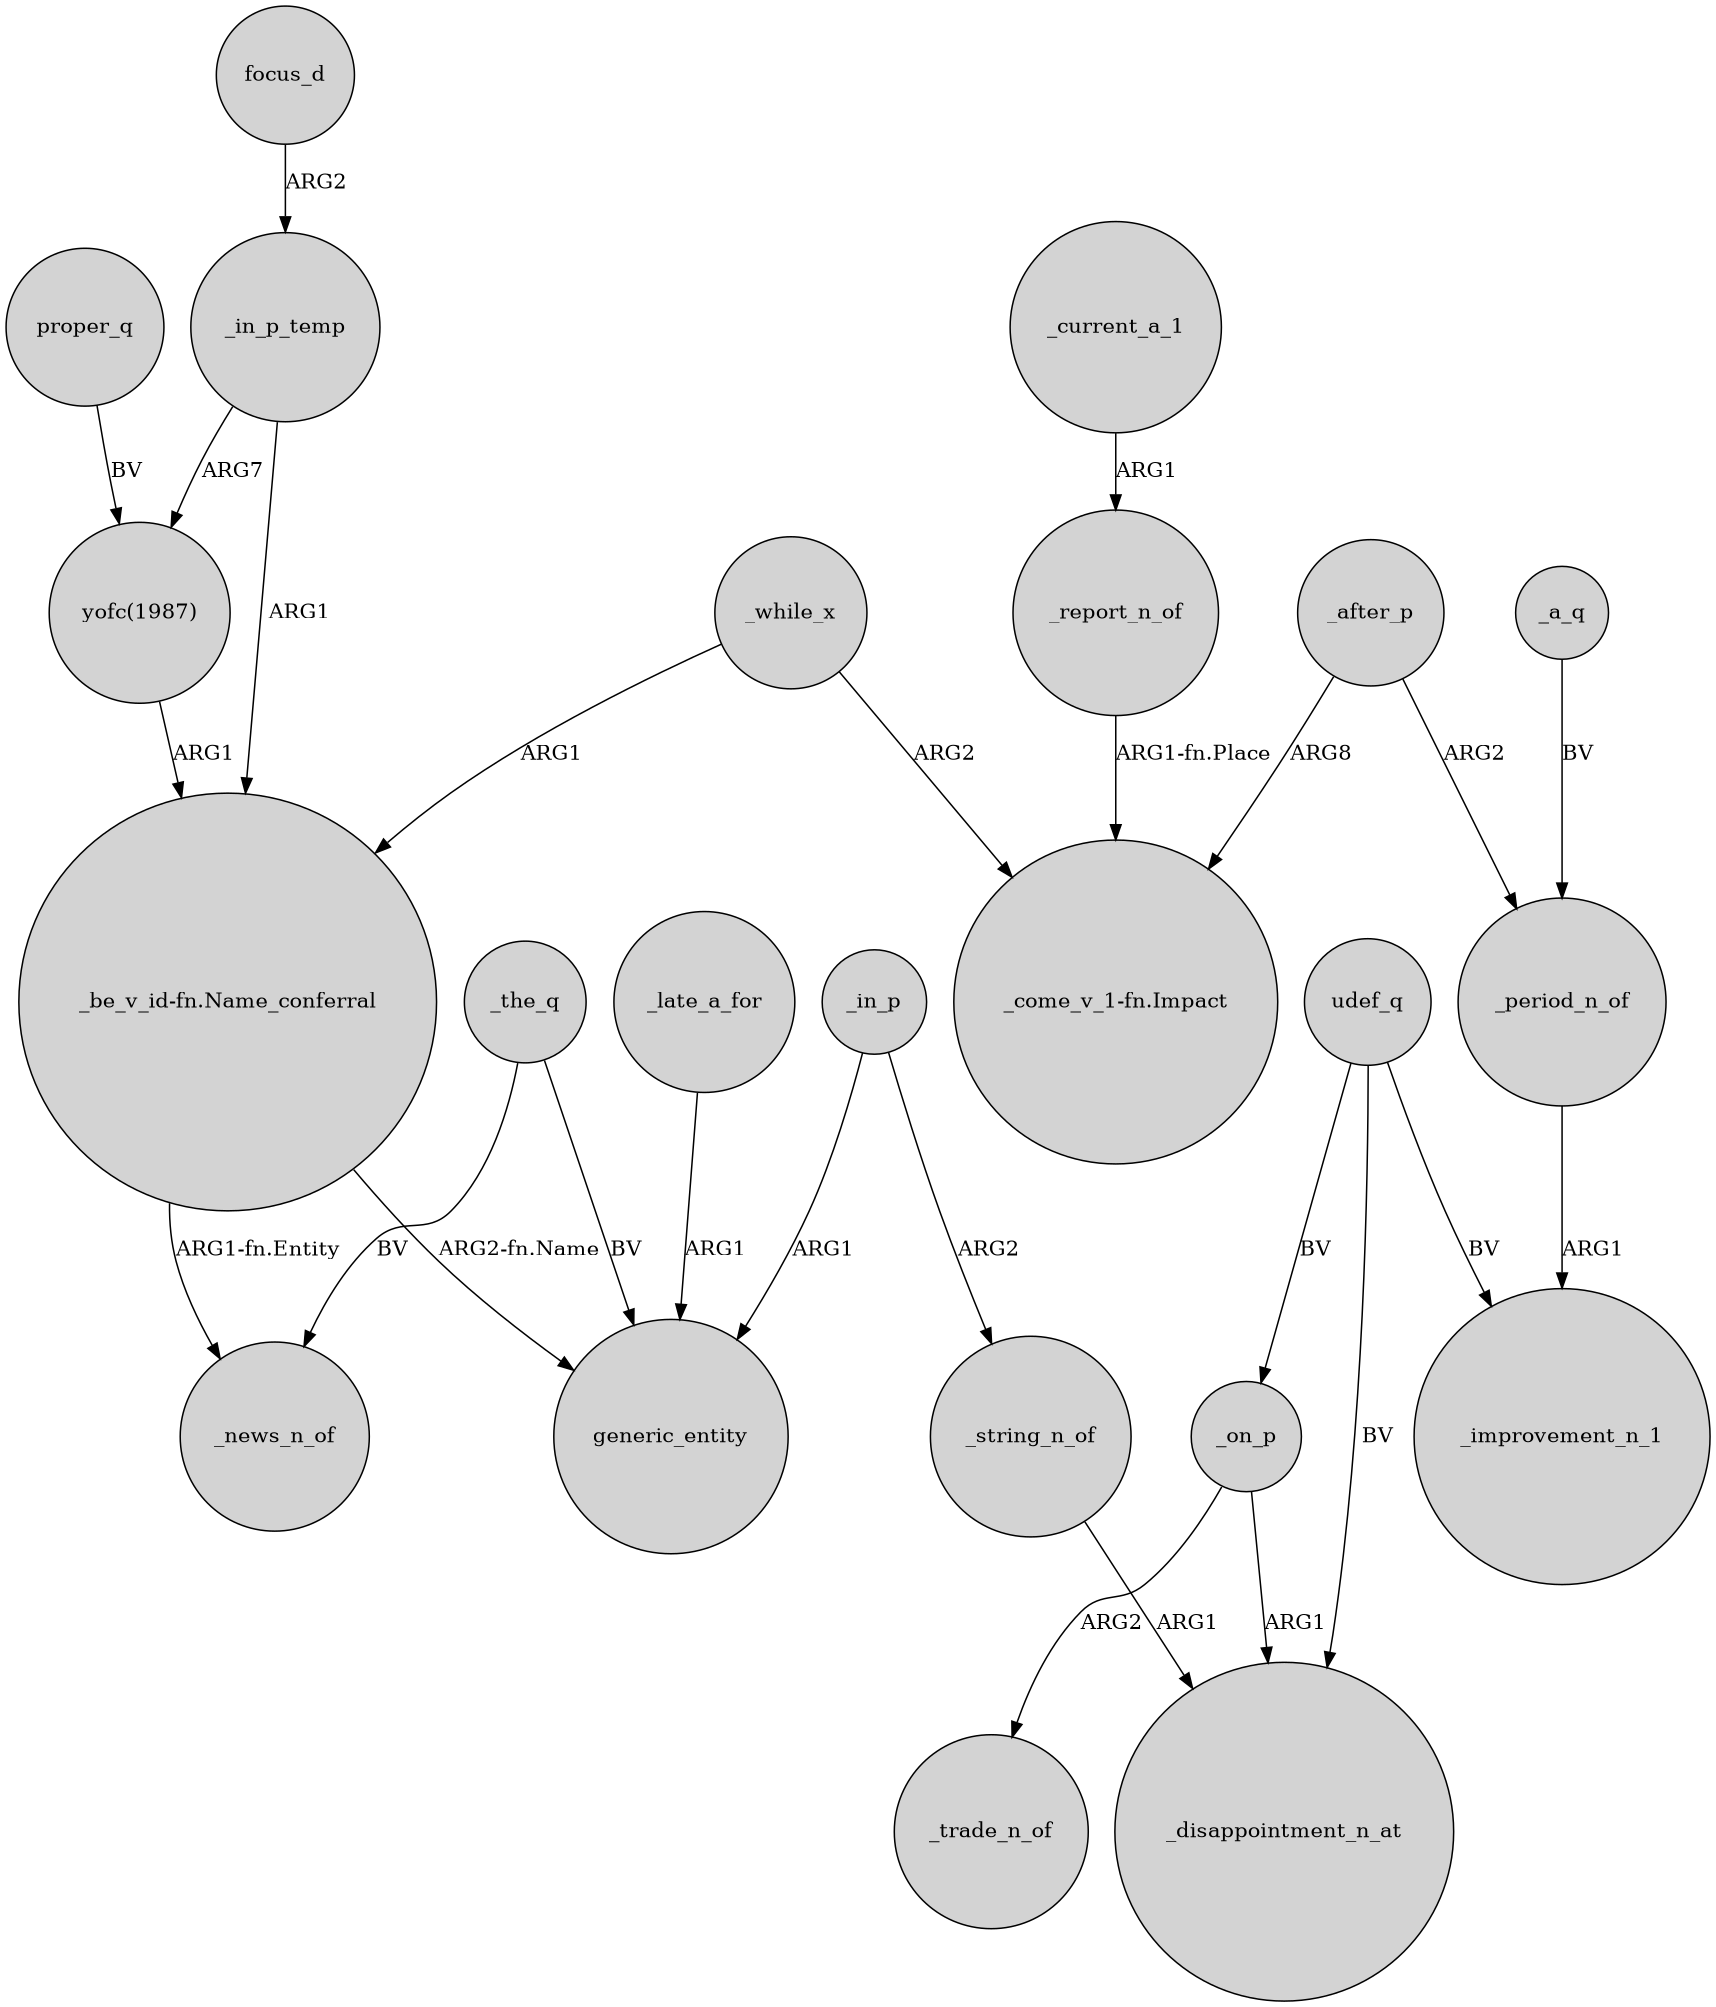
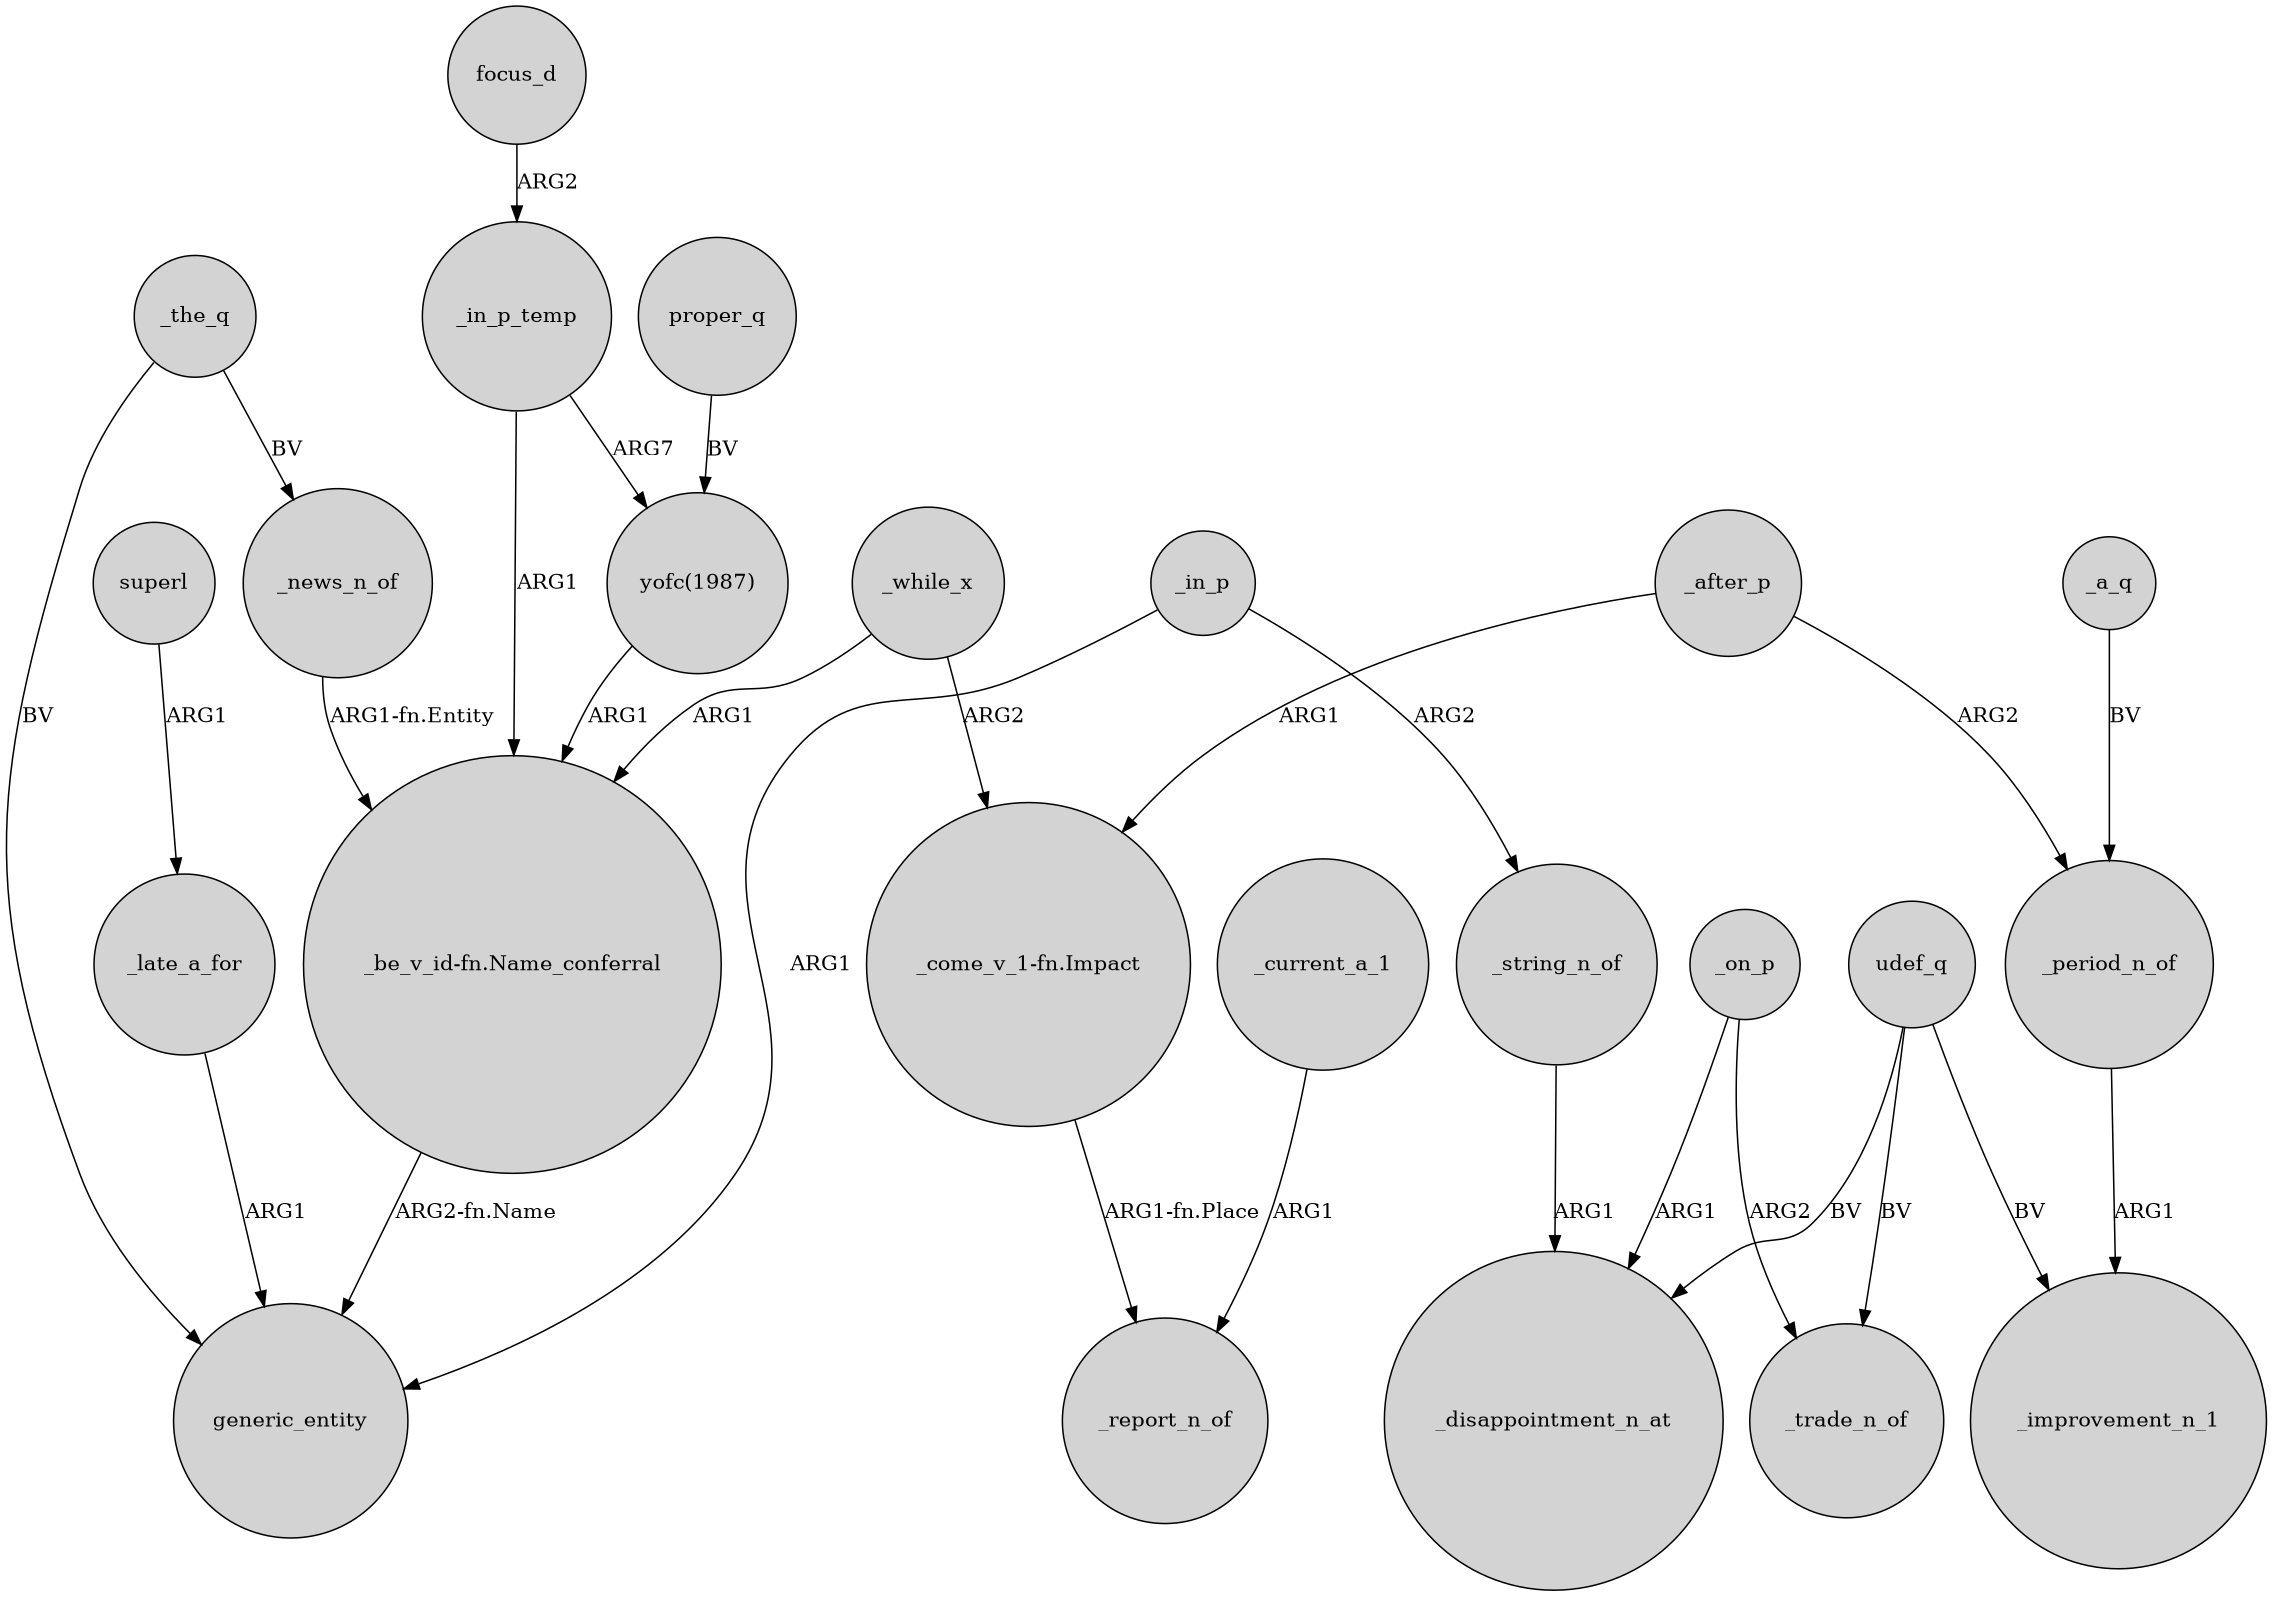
none -> (154, 583)
(1321, 754) -> (1310, 717)
(1116, 770) -> (1103, 1214)
(1308, 1216) -> (1886, 1169)
(181, 1277) -> (334, 739)
